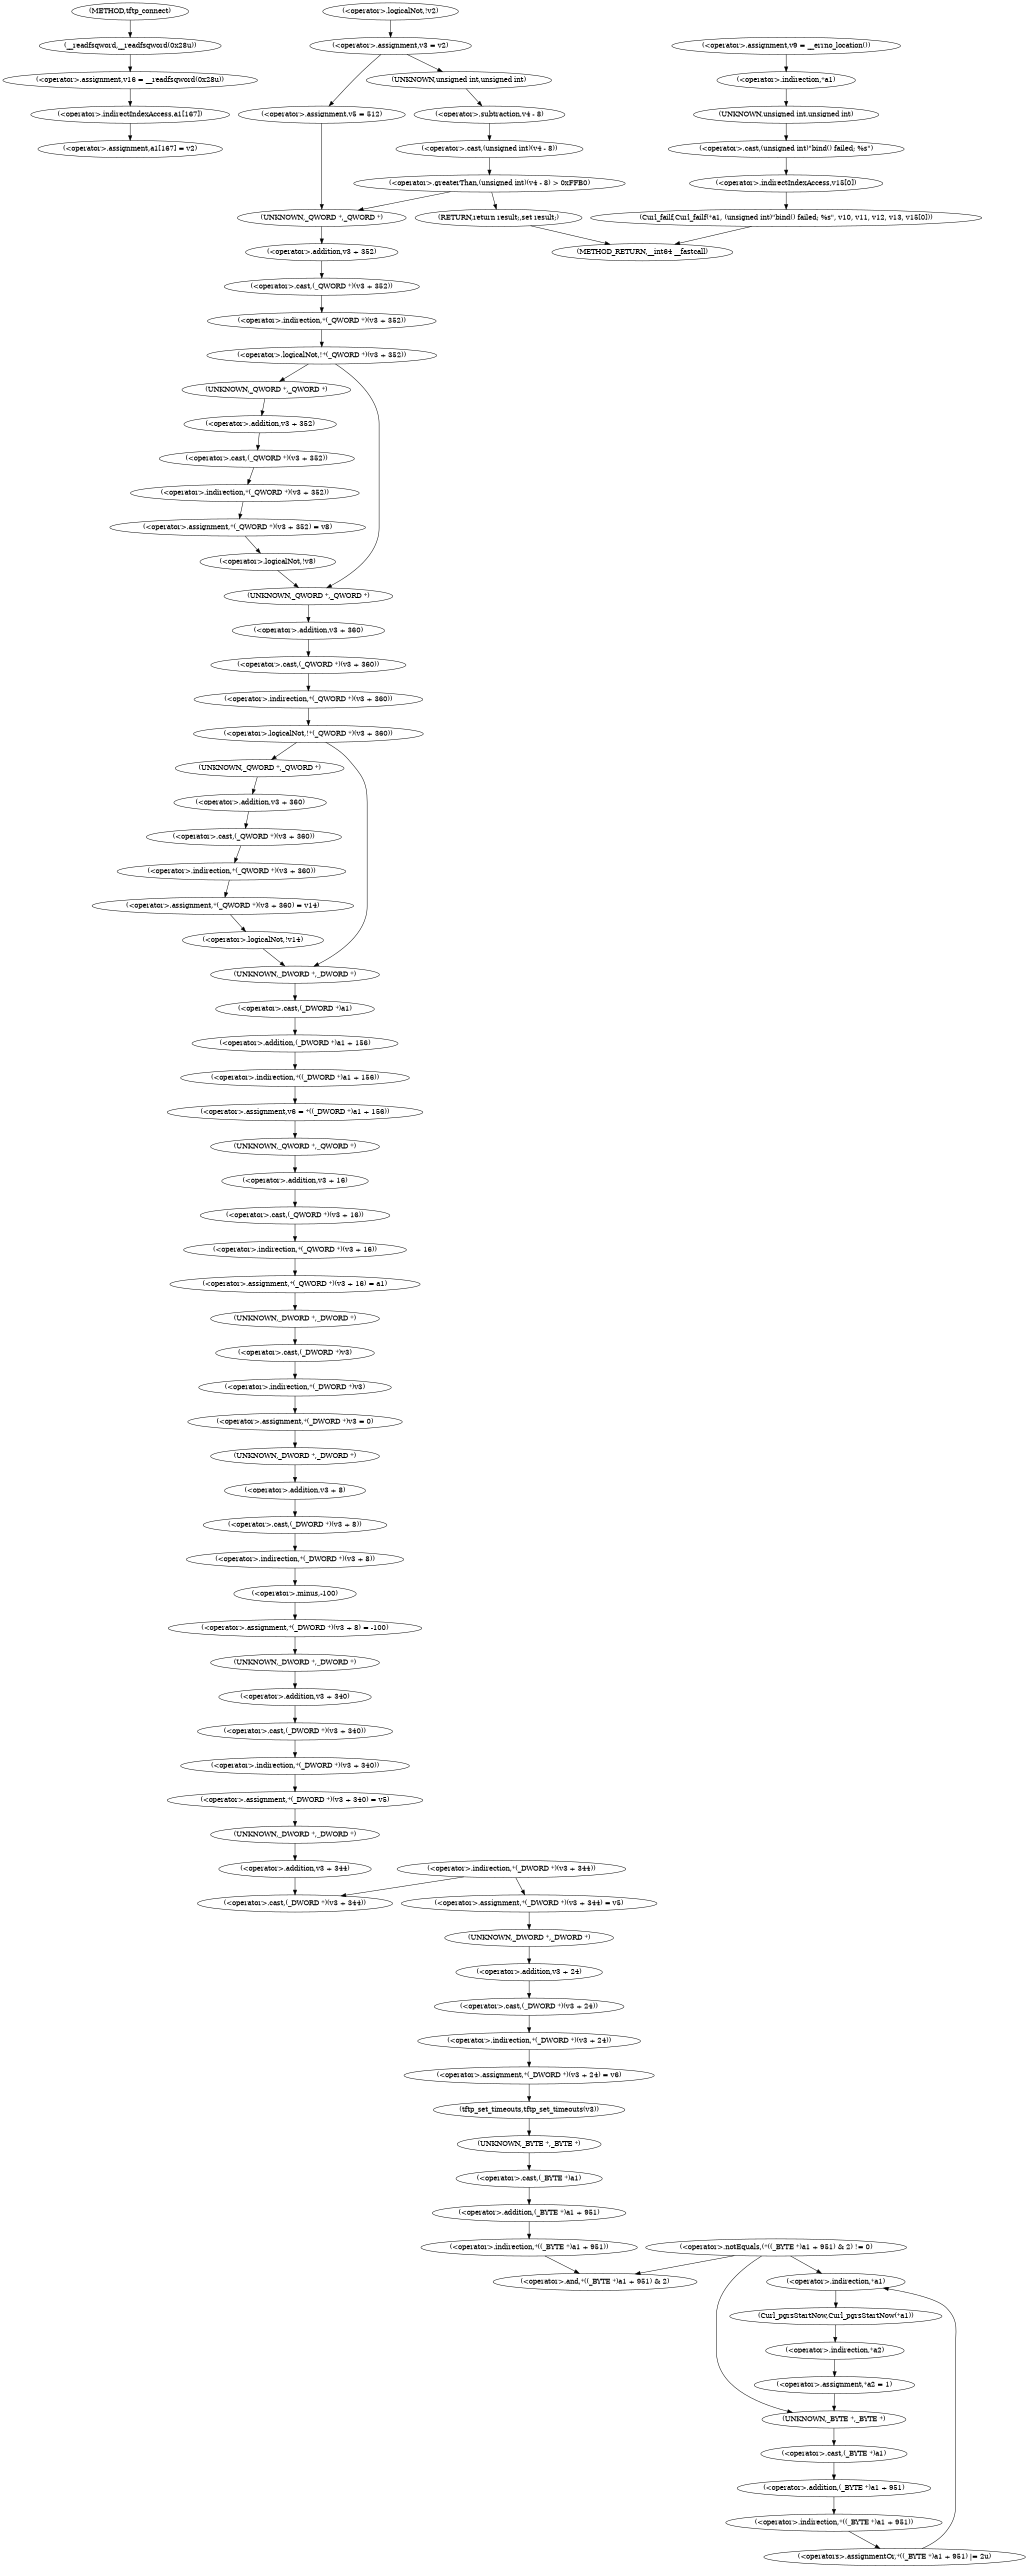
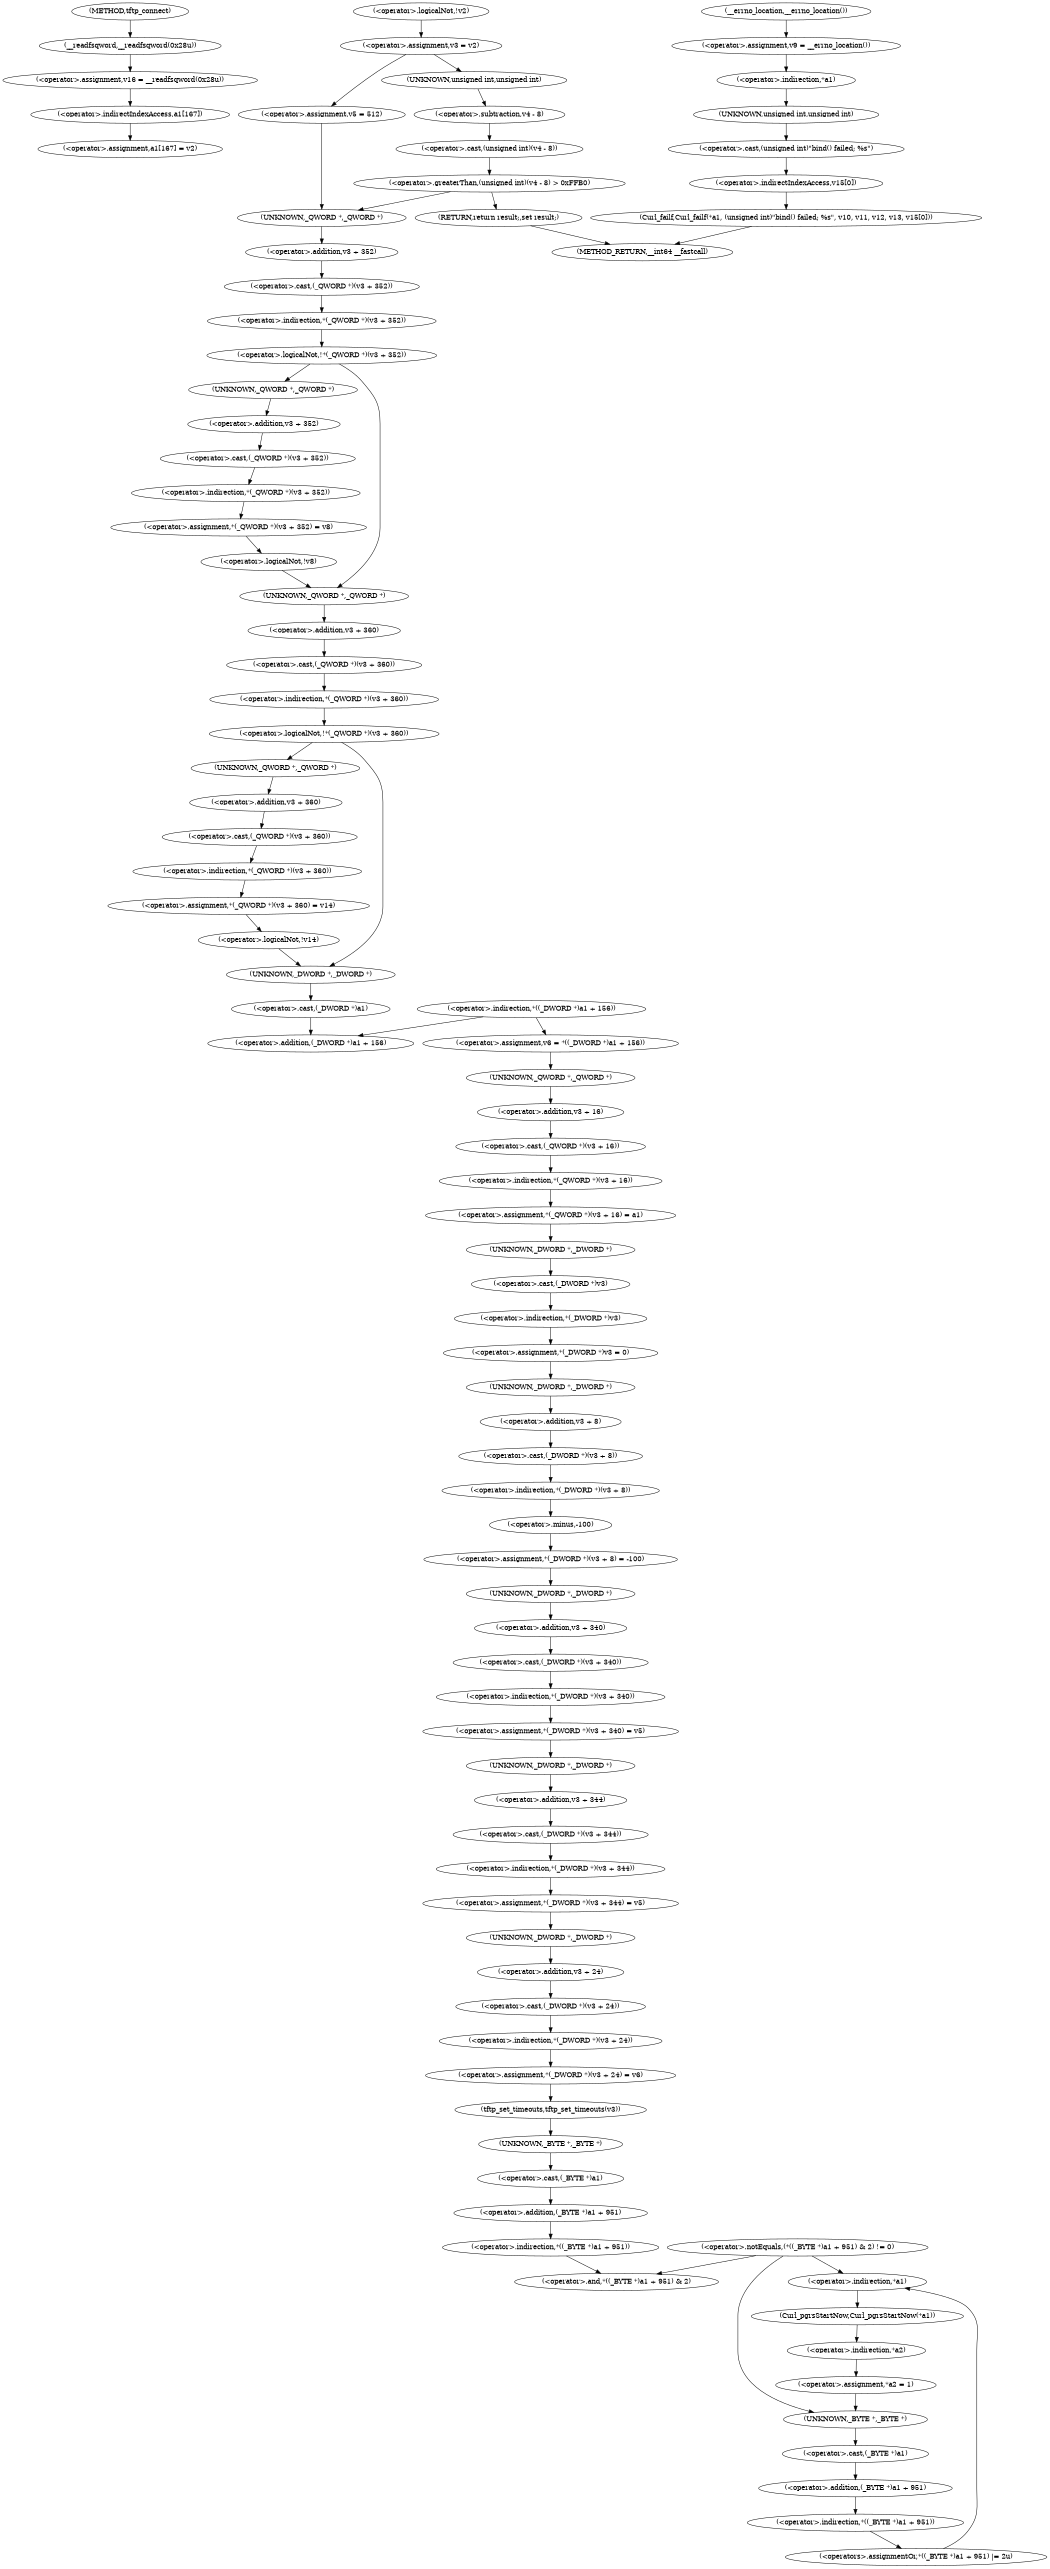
none -> (786, 11)
(295, 1058) -> (423, 1026)
(405, 1886) -> (551, 1850)
